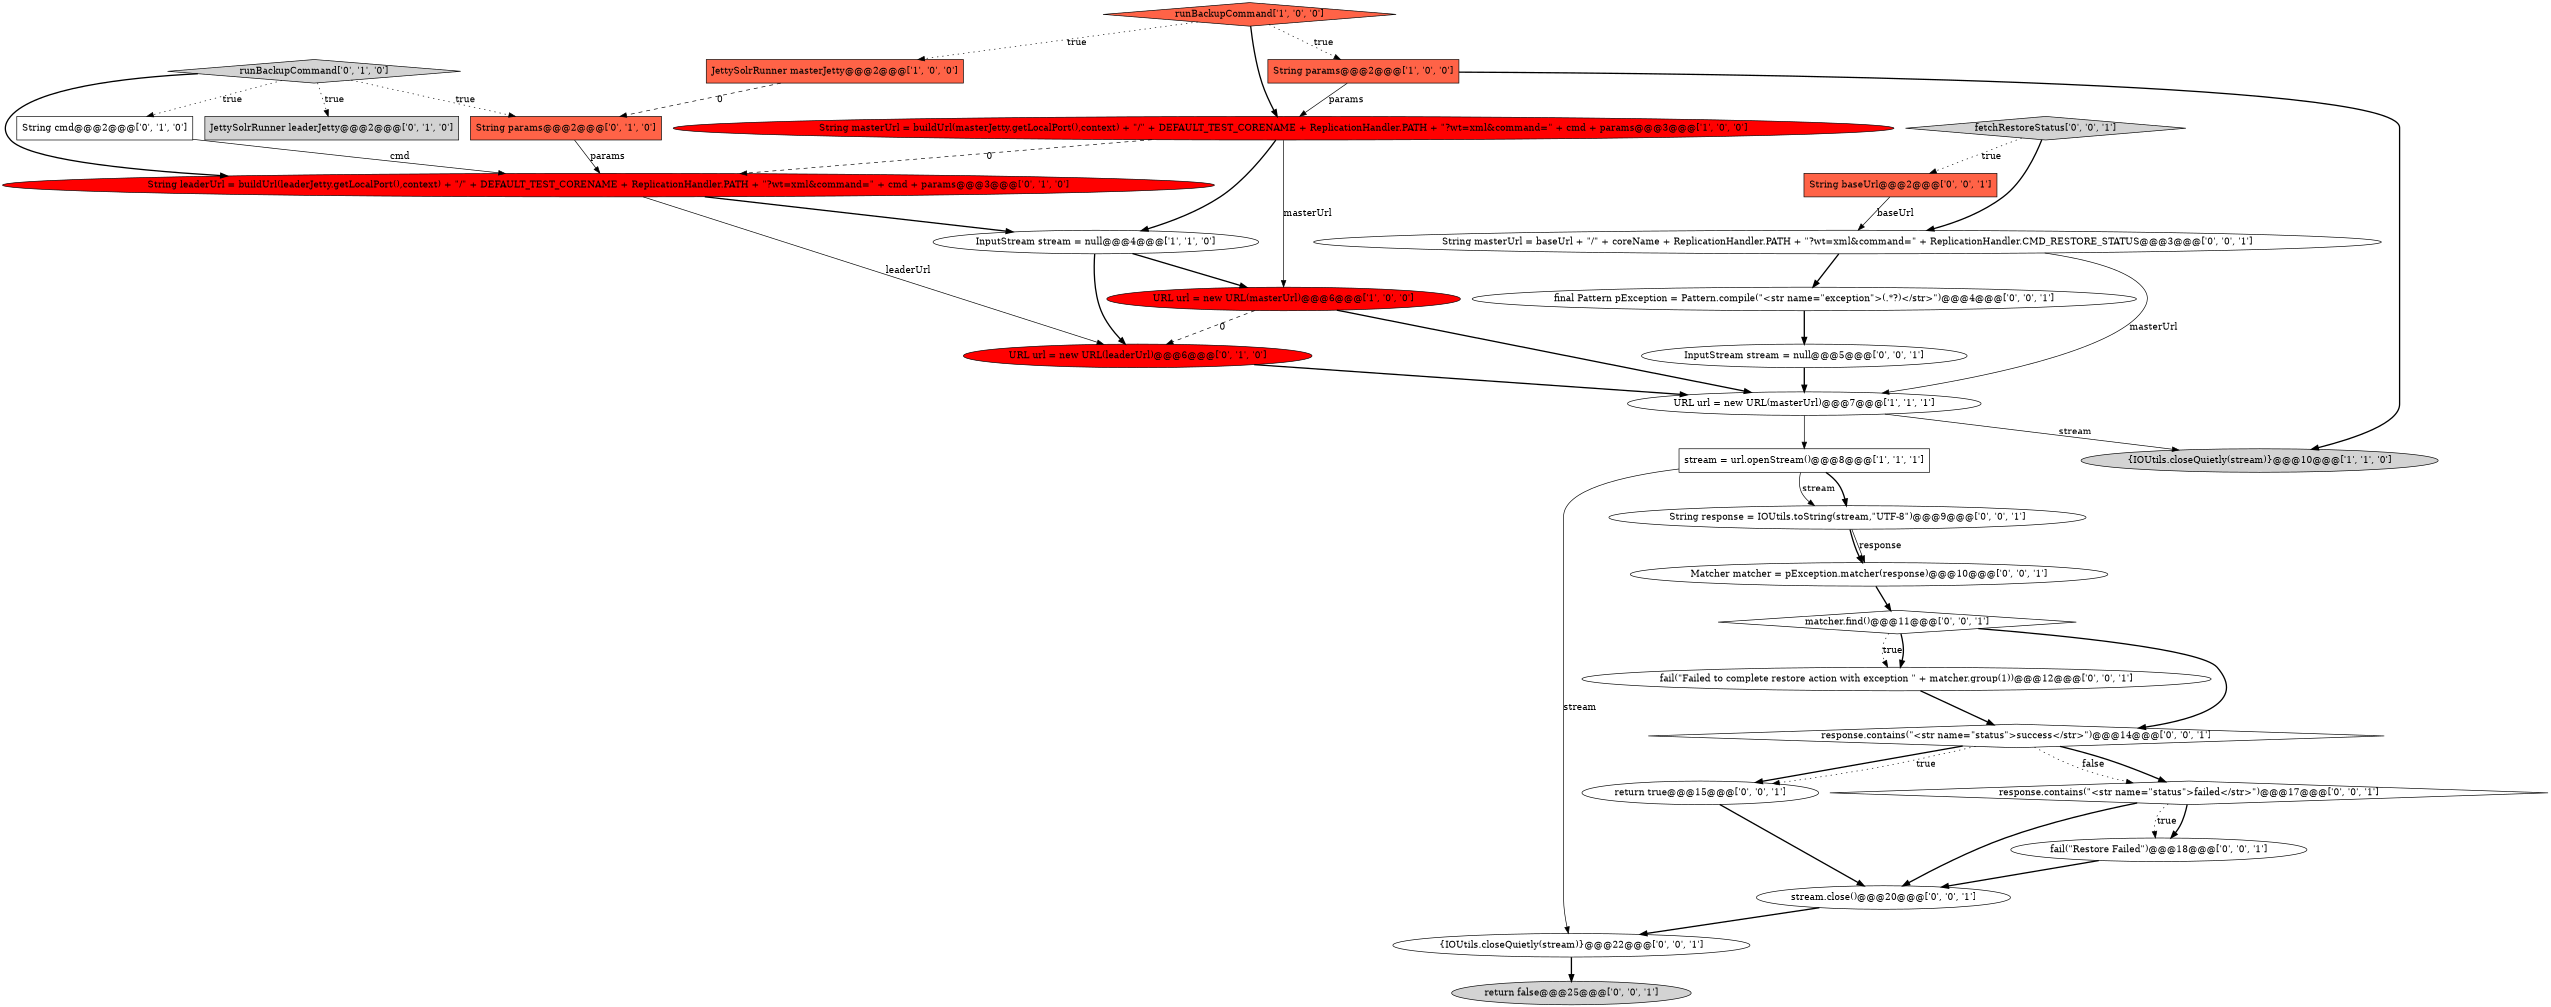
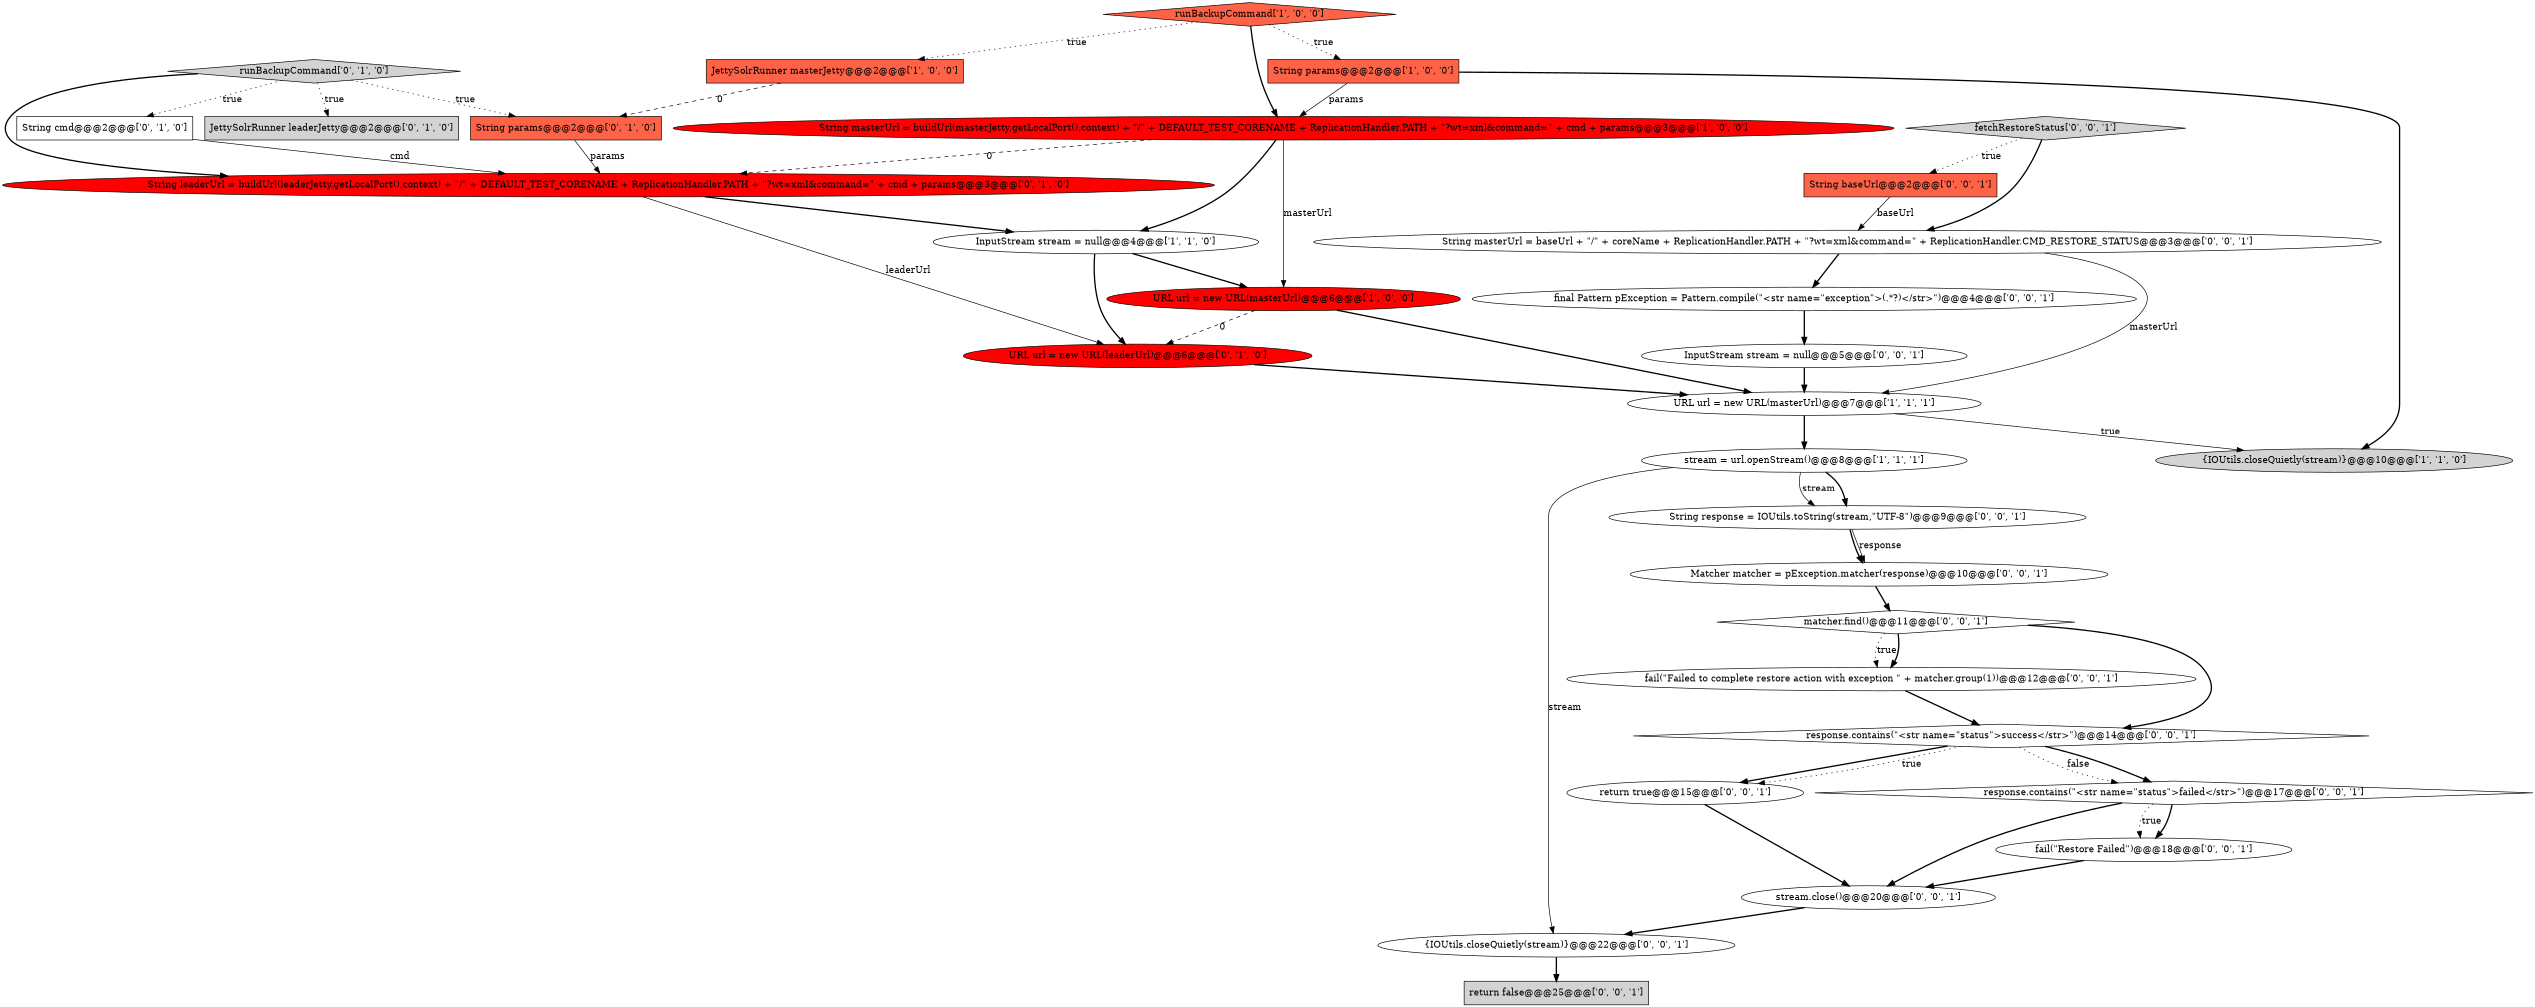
(1804, 429) -> (1804, 429)
(2075, 432) -> (2111, 432)
(1804, 461) -> (1804, 461)
(1571, 993) -> (1556, 993)
